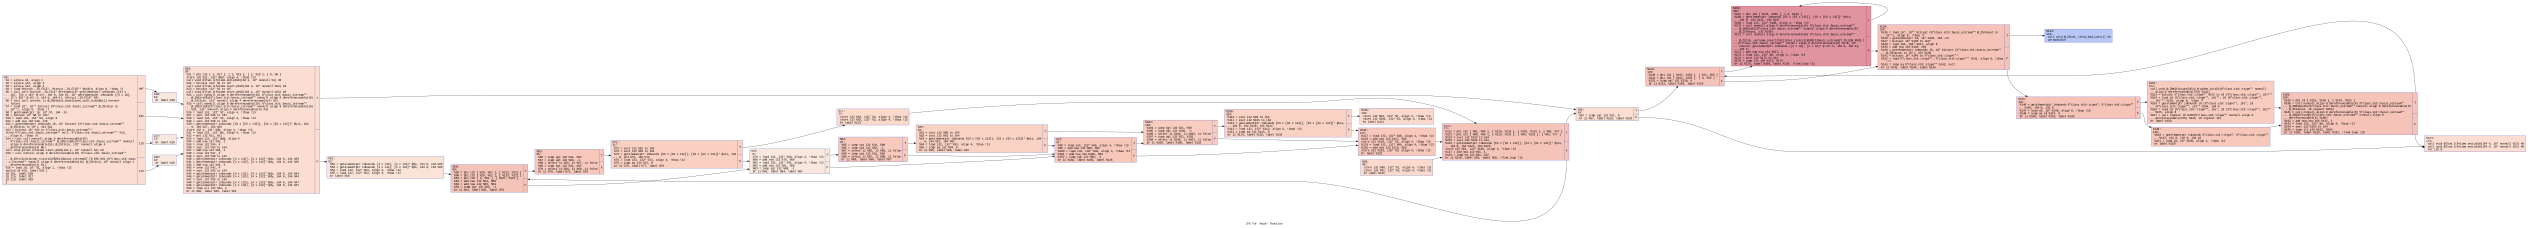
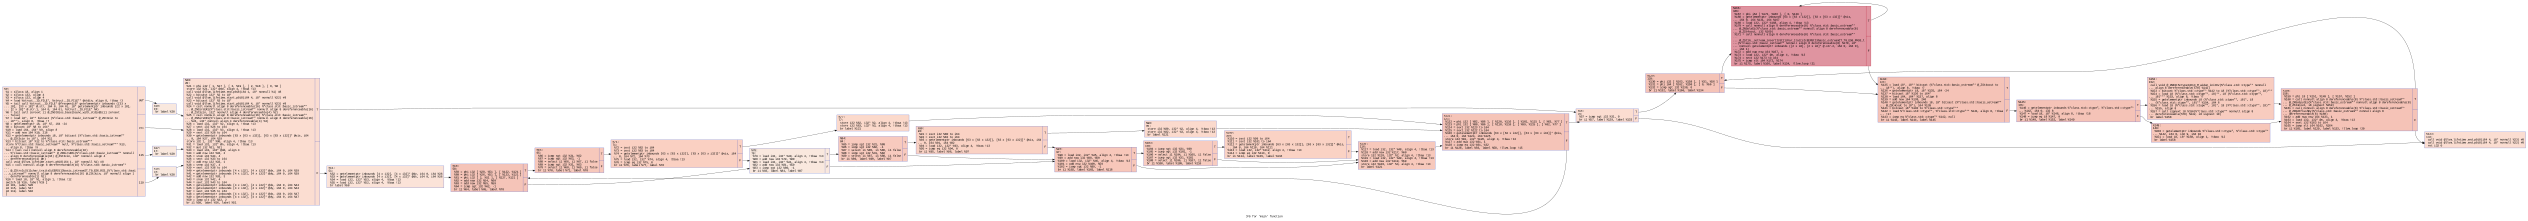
(2078, 36) -> none
(1397, 116) -> none
(1095, 132) -> (1095, 132)
